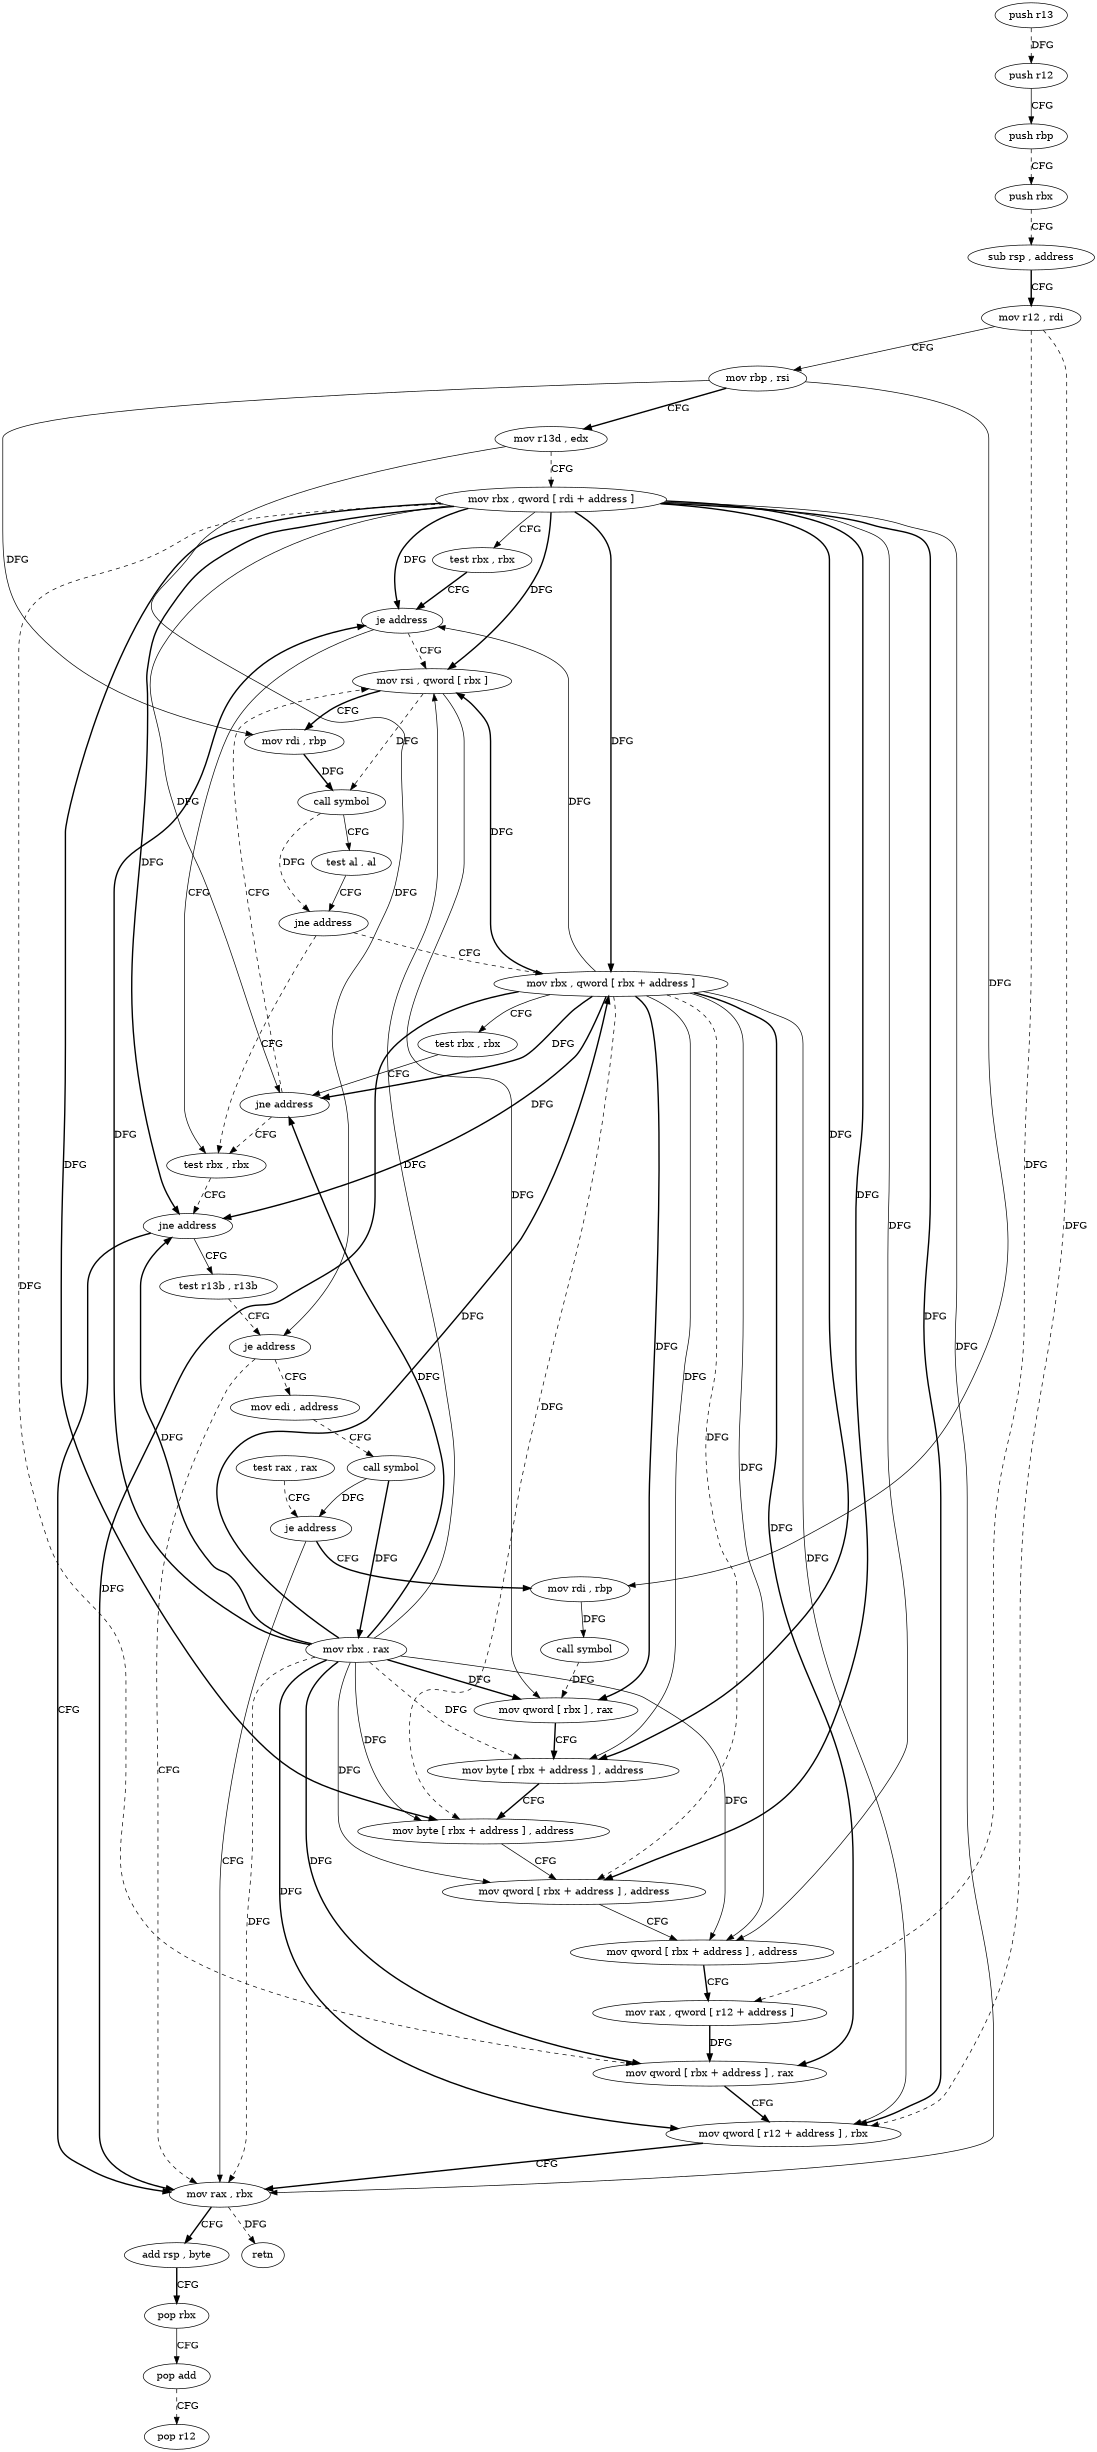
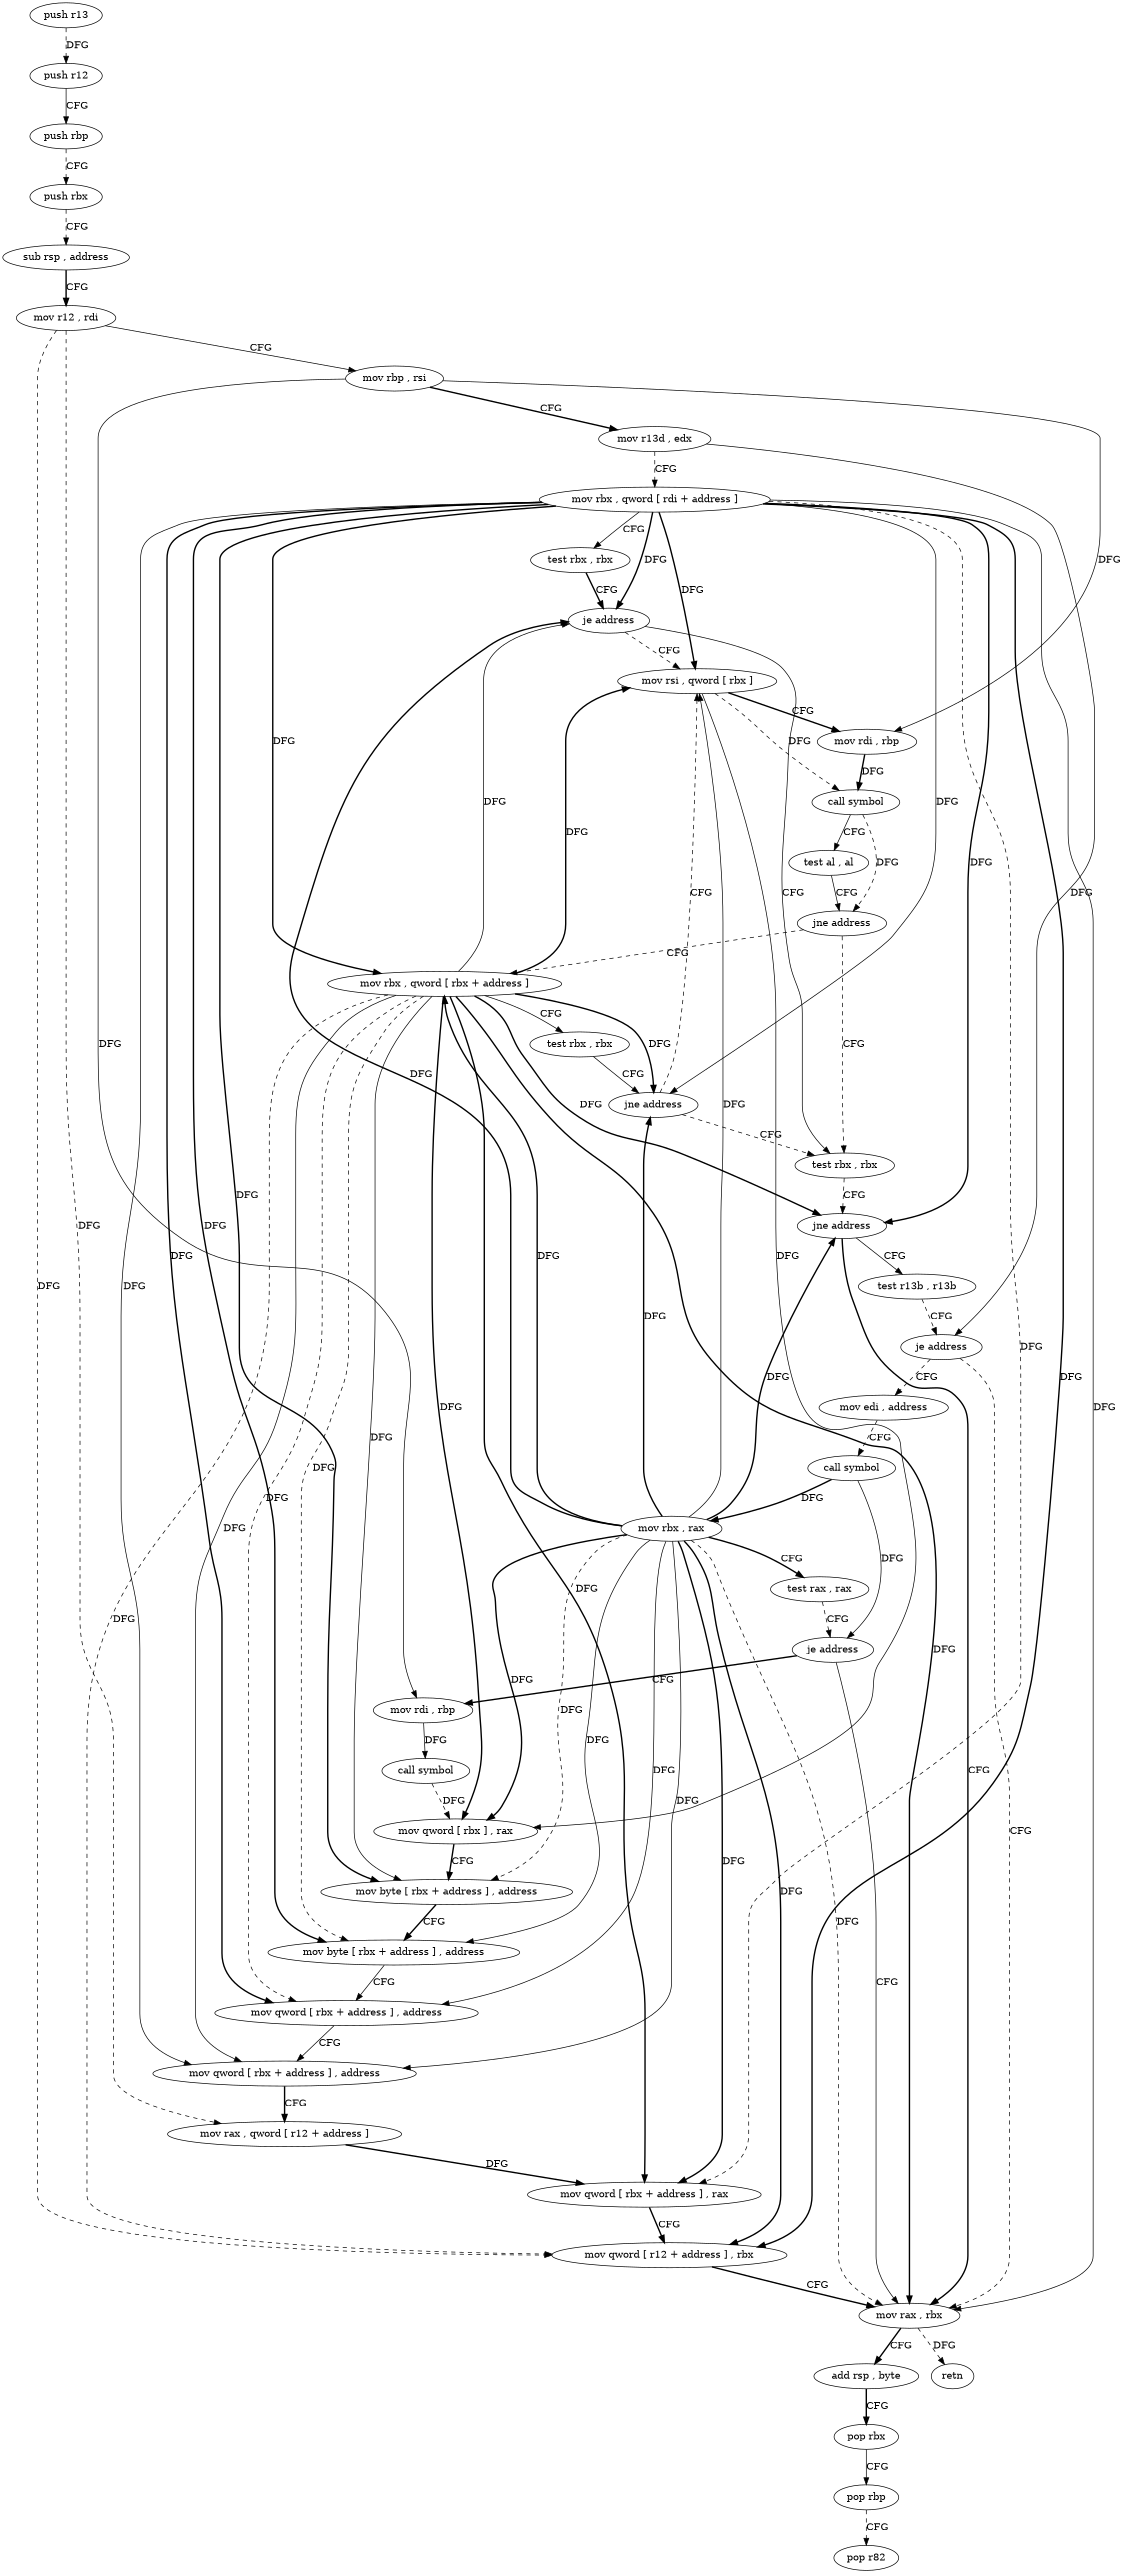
(806, 1542) -> (87, 1775)
none -> (755, 1551)
(177, 2376) -> (866, 2497)
(177, 2437) -> (866, 2558)
